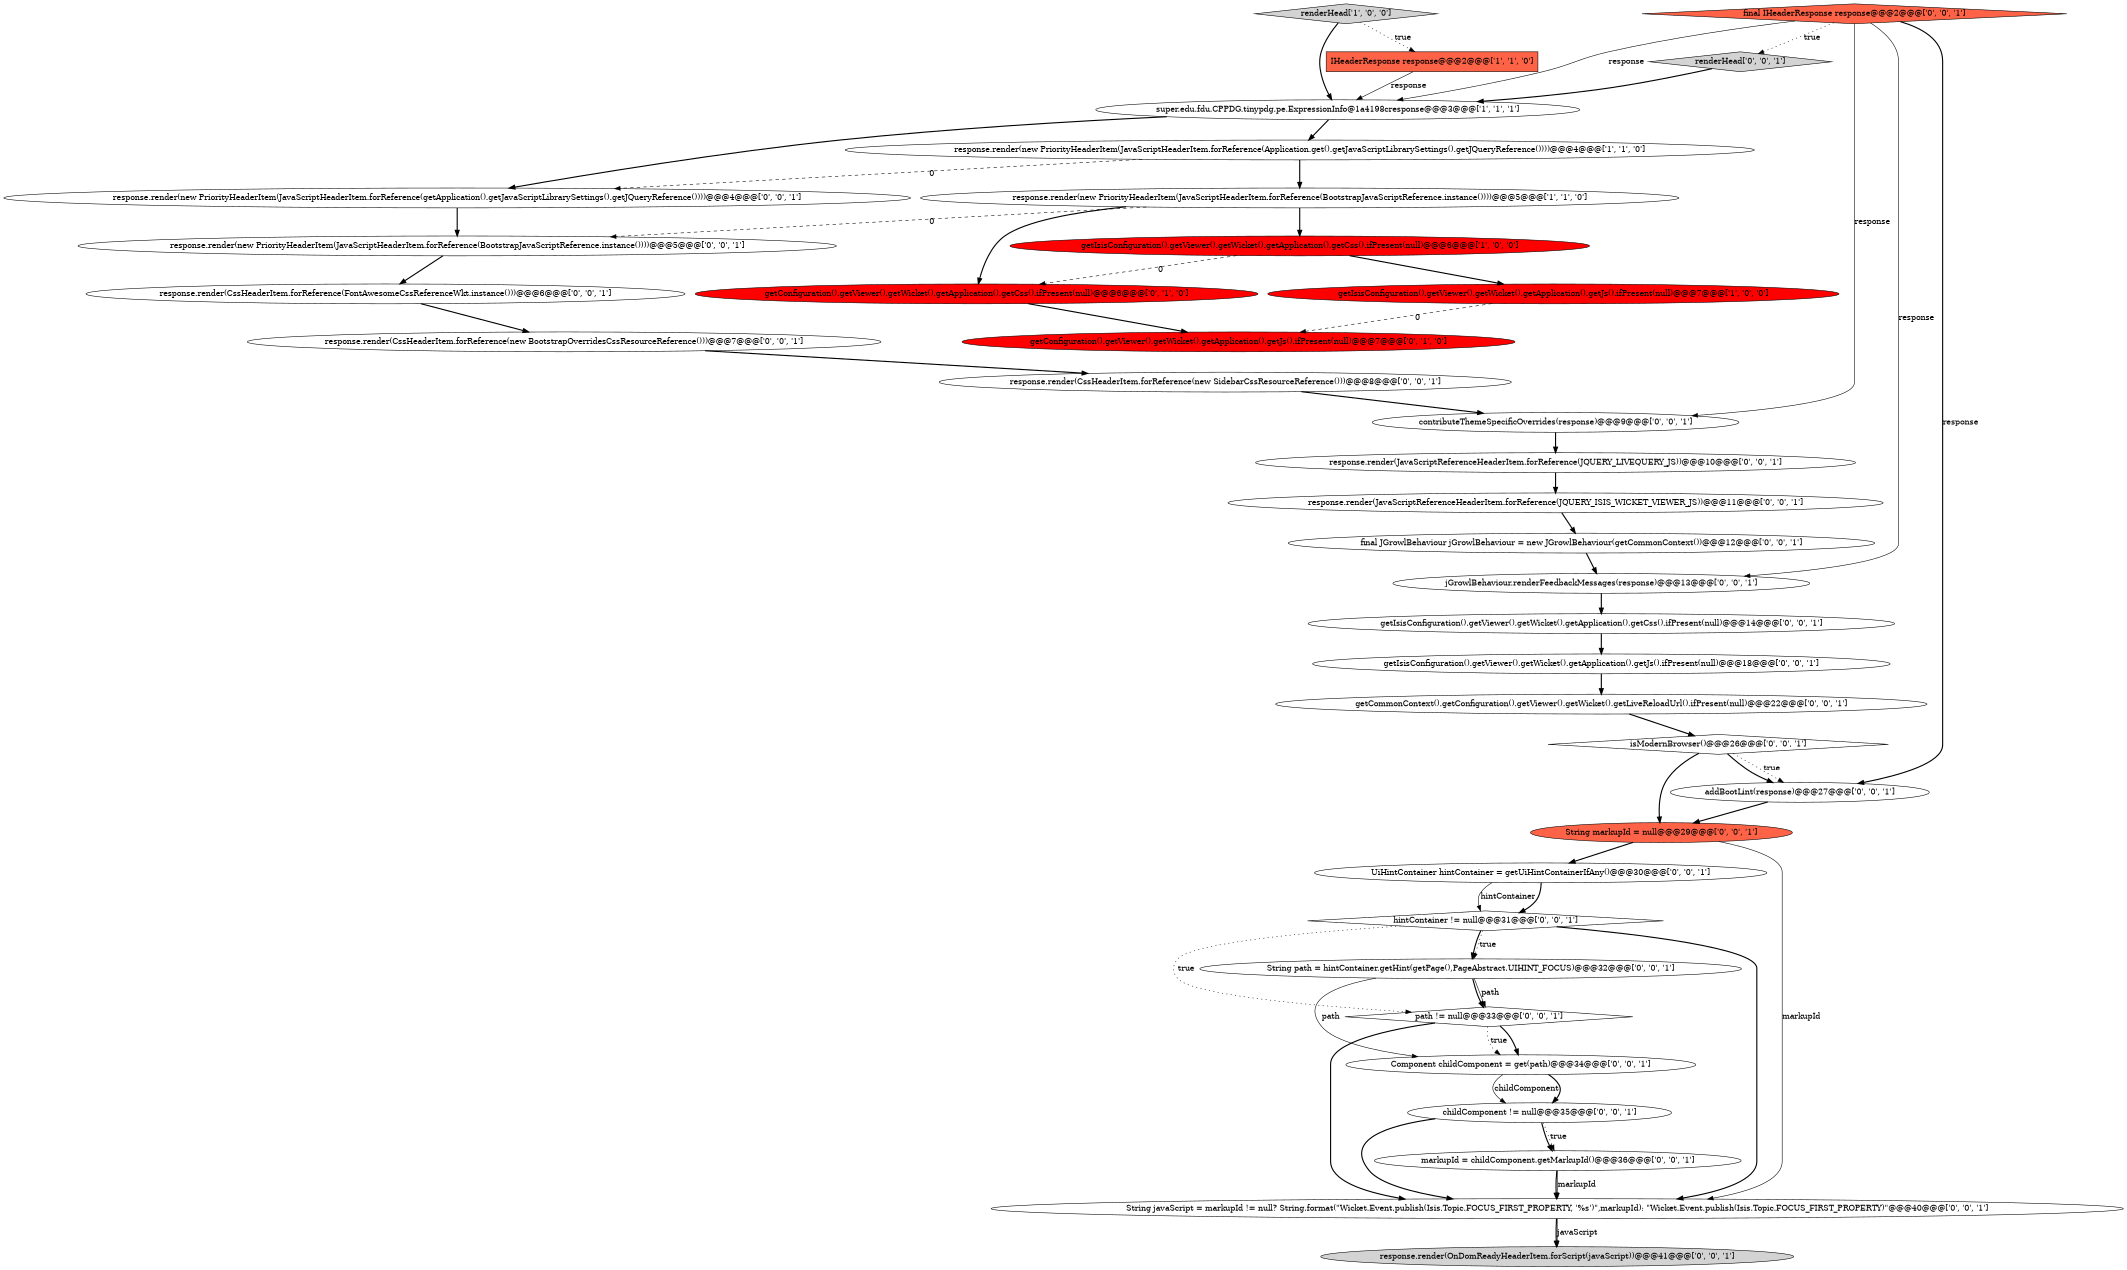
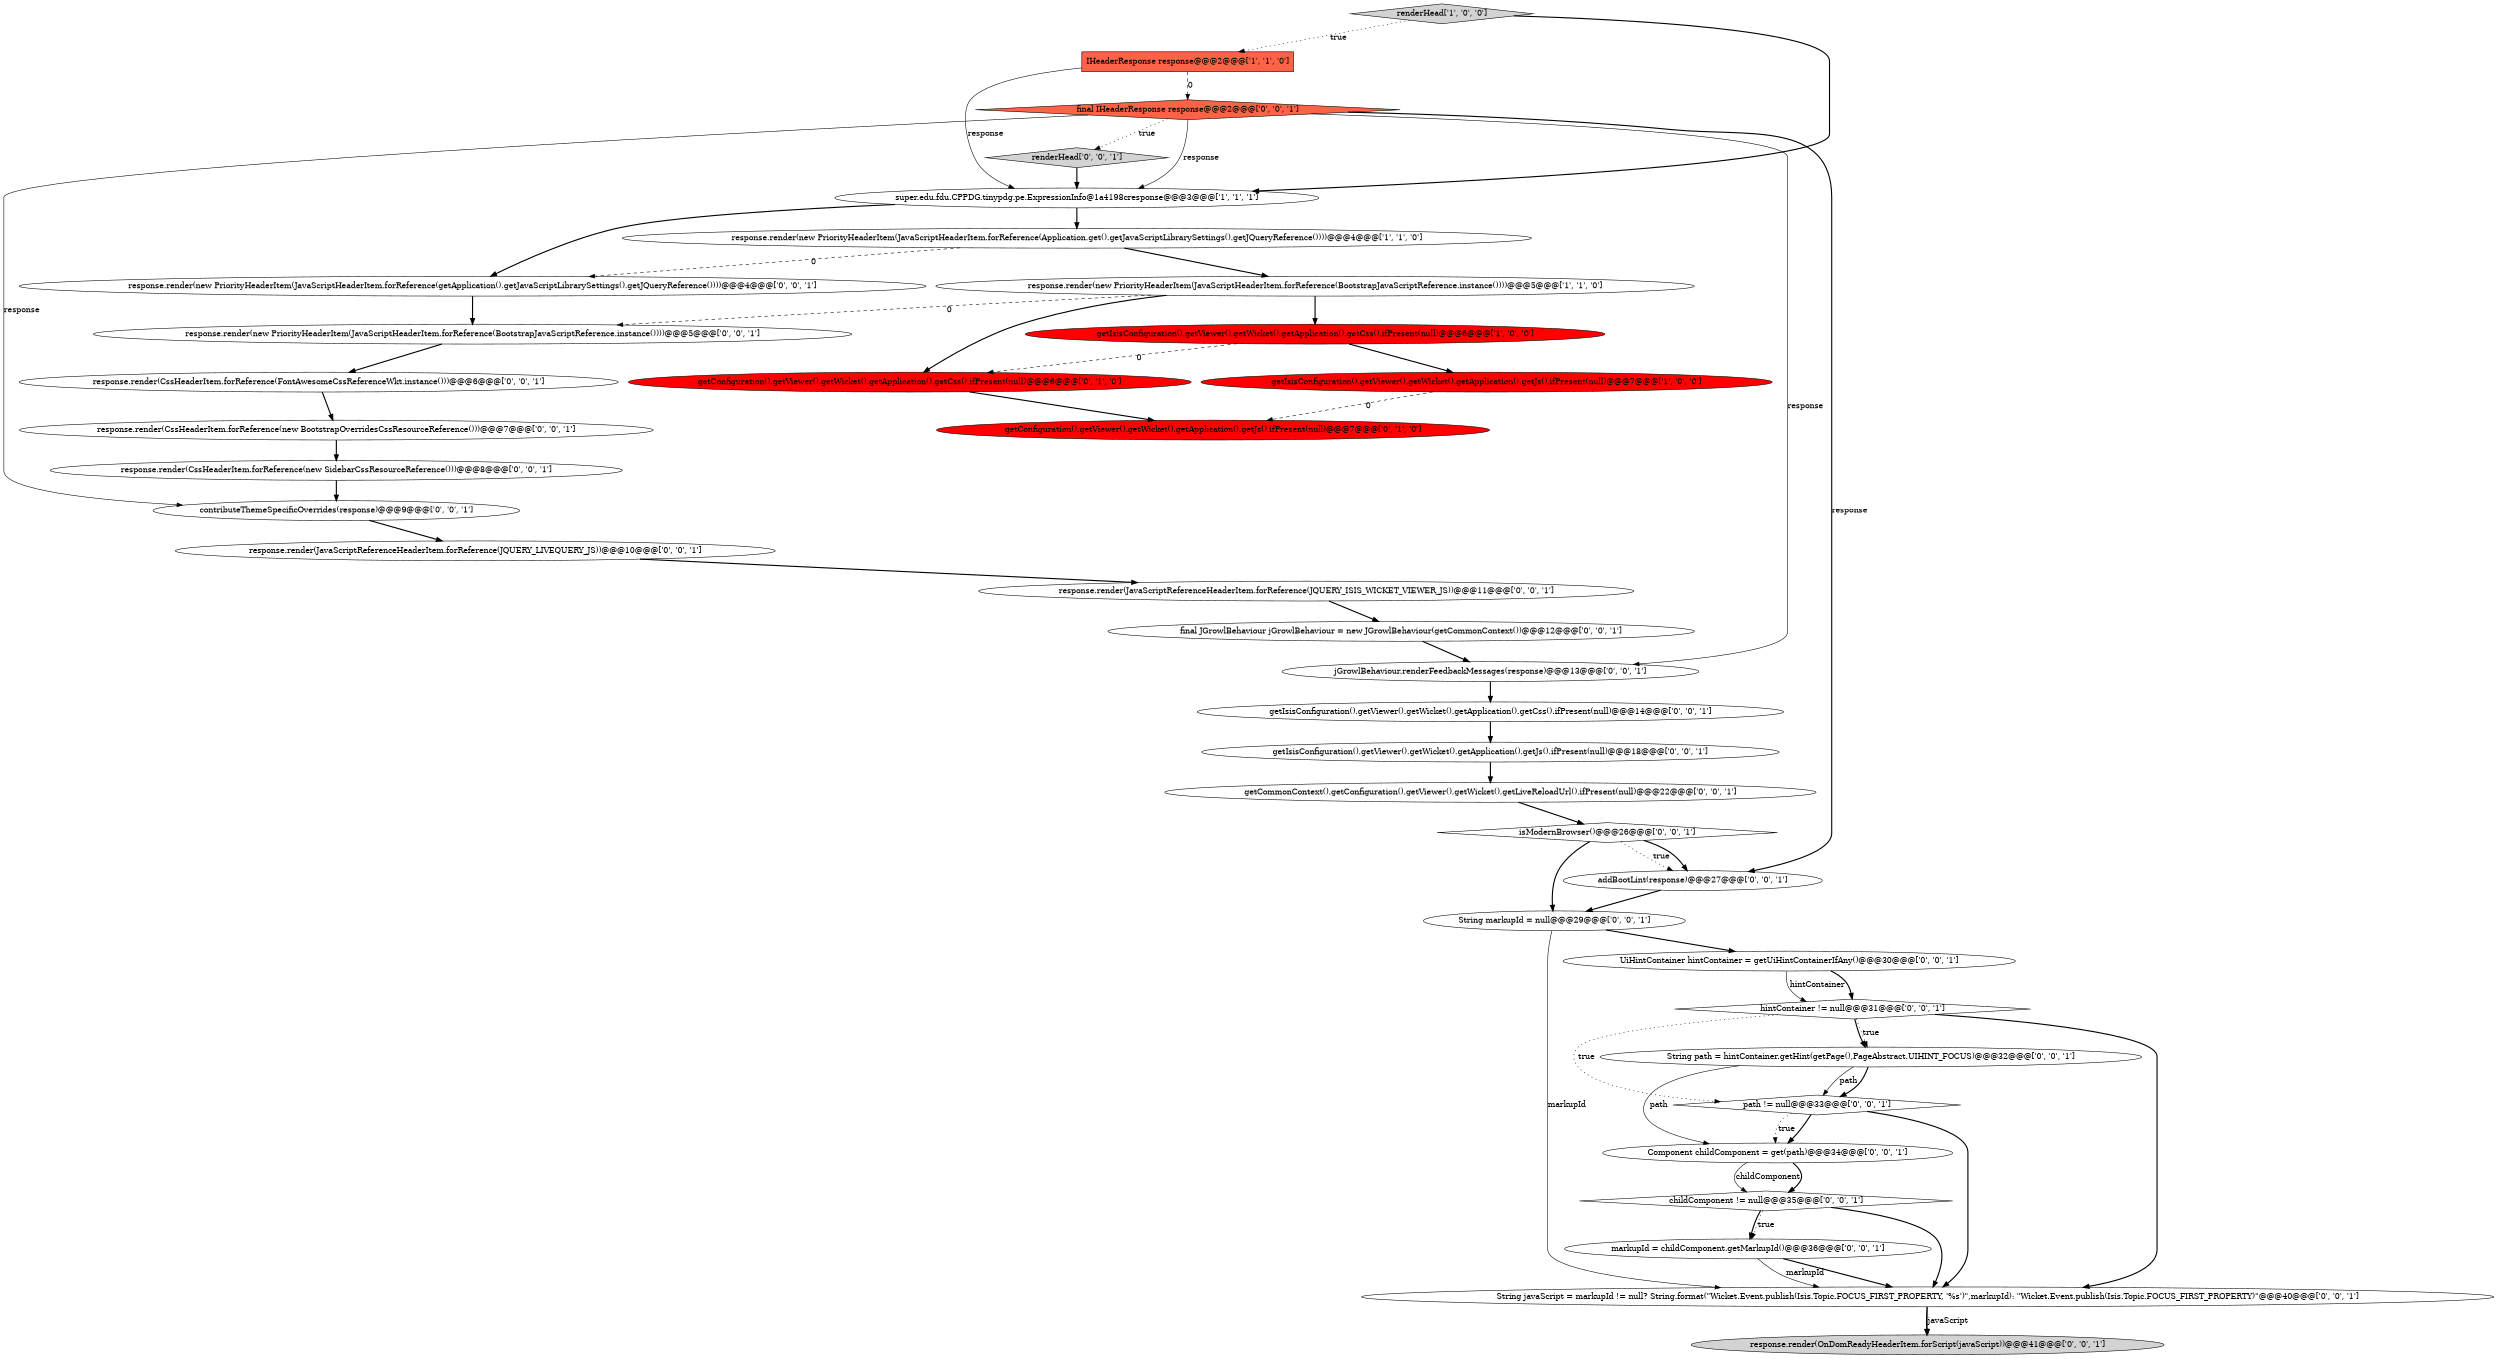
none -> (1188, 83)
(1661, 833) -> (1554, 921)
(1540, 1113) -> (1766, 1201)
